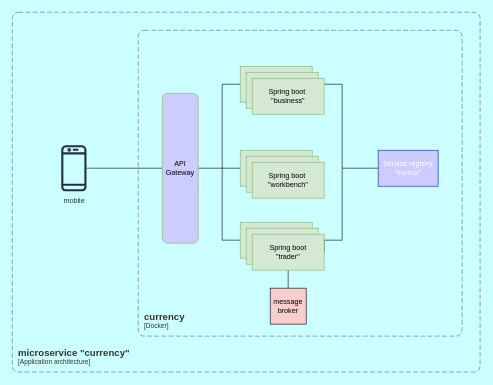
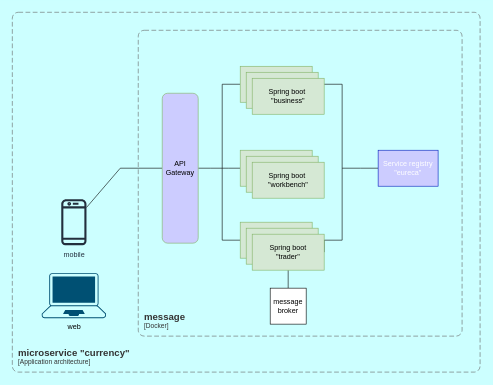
(74, 168) -> (74, 222)
none -> (74, 296)
(288, 306) -> (288, 306)
(159, 322) -> (159, 322)
